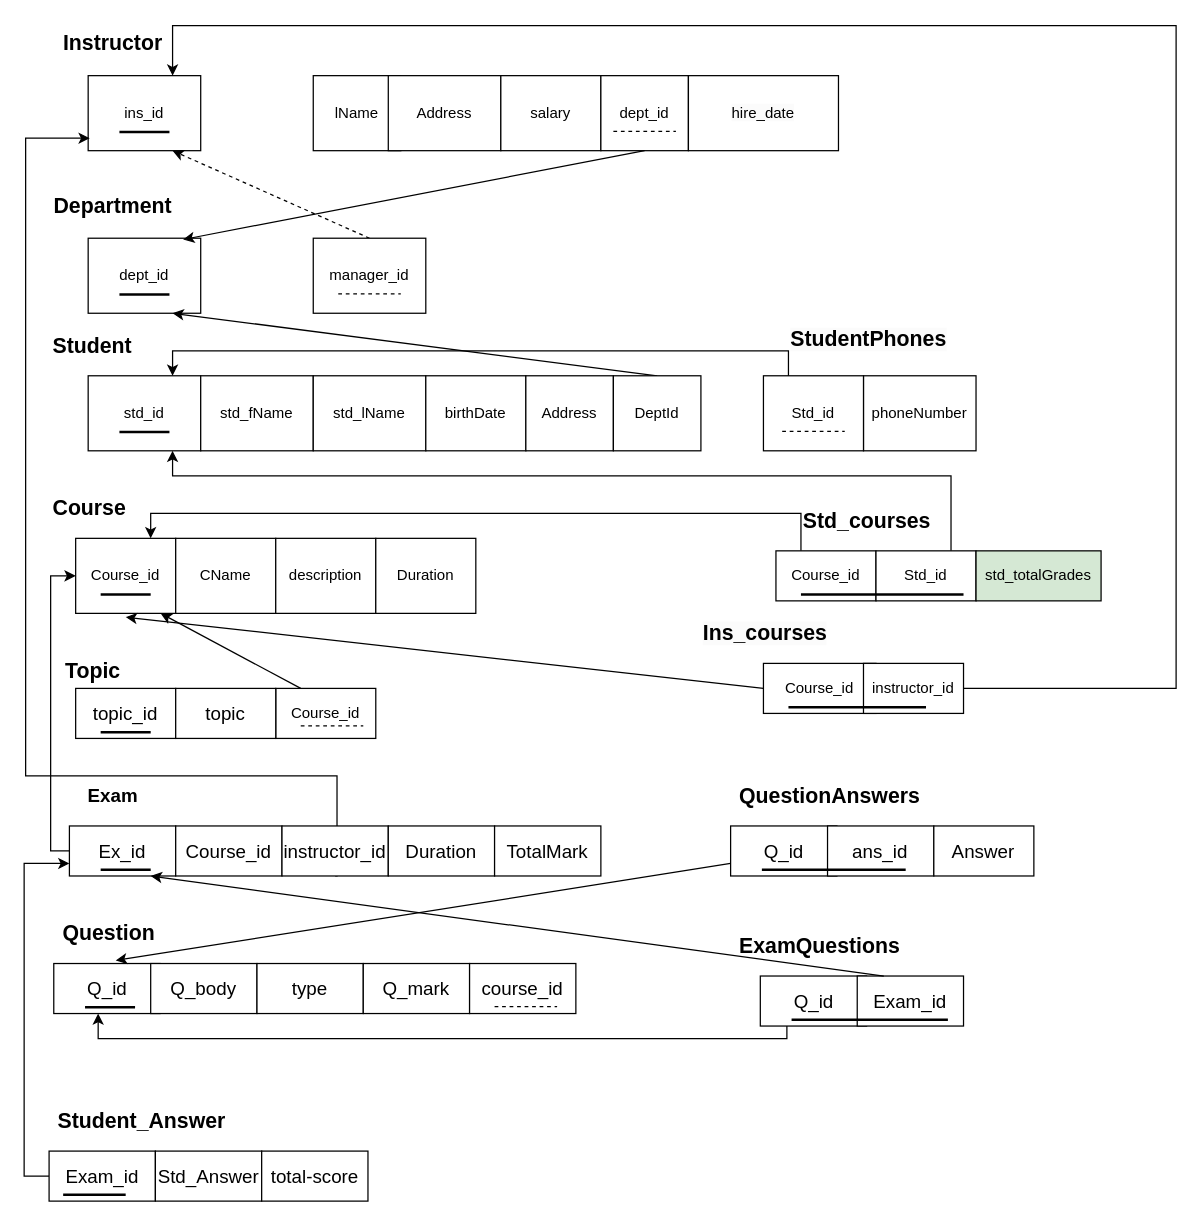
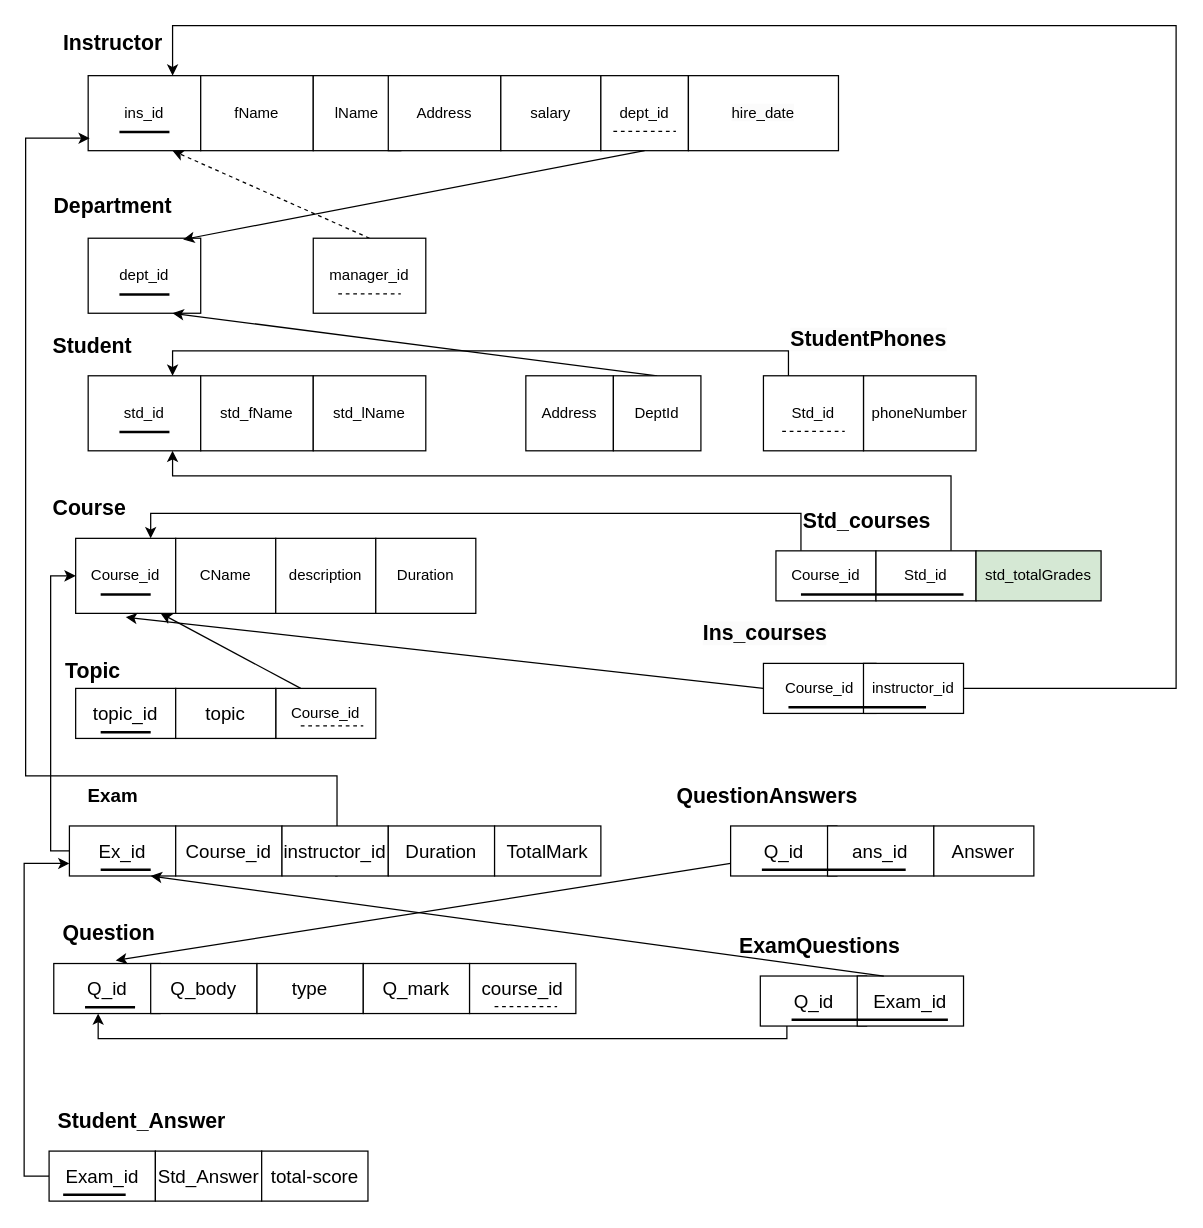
none -> (257, 113)
(476, 413) -> none
(840, 794) -> (777, 794)
